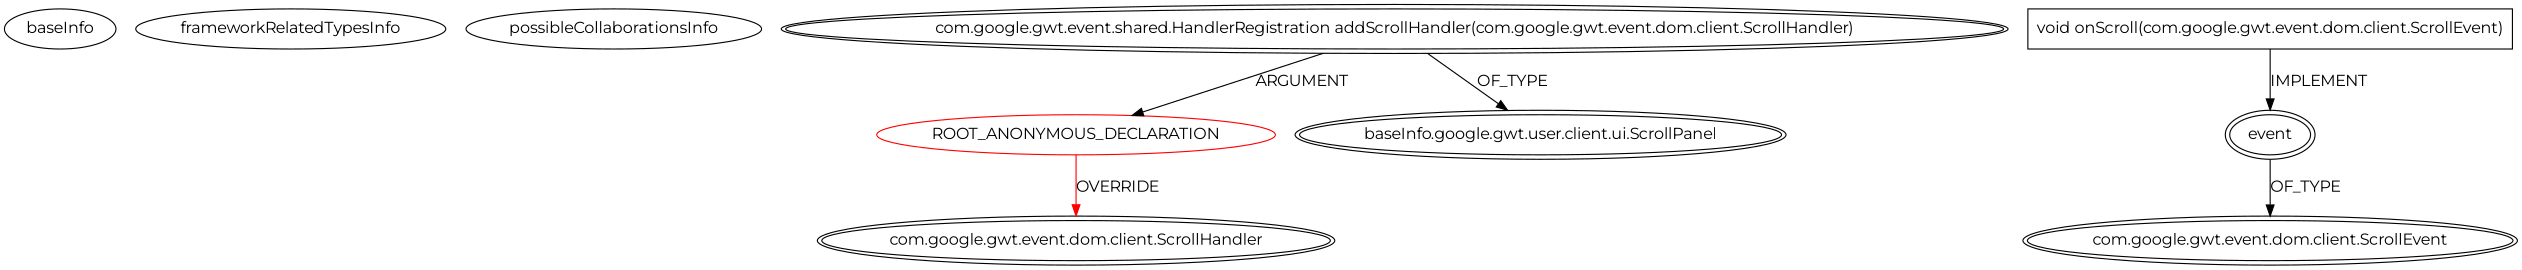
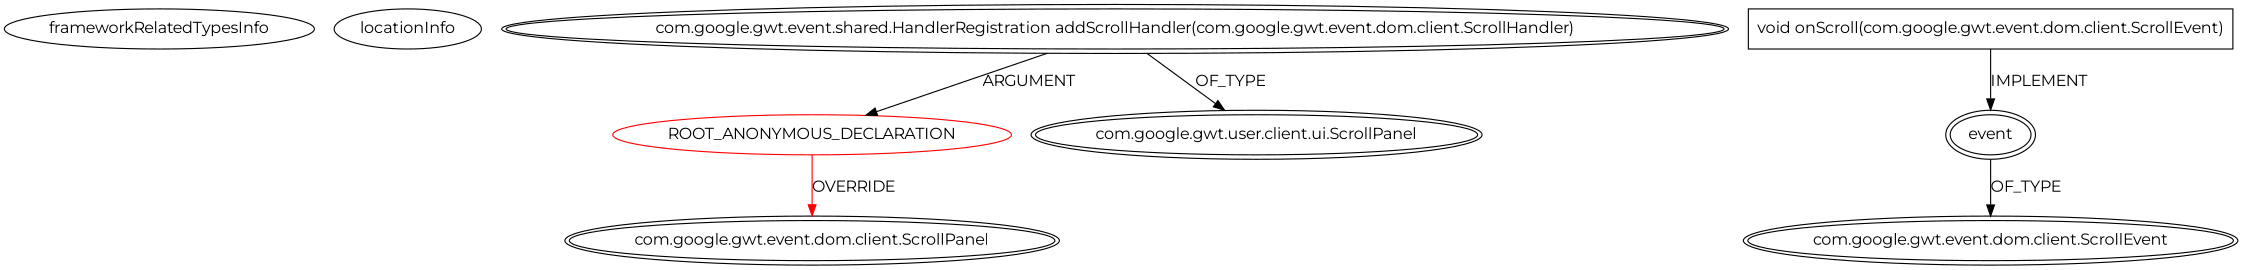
(60, 29) -> none
none -> (408, 29)
(614, 29) -> none
(1541, 135) -> (1257, 135)
(1076, 241) -> (812, 241)
